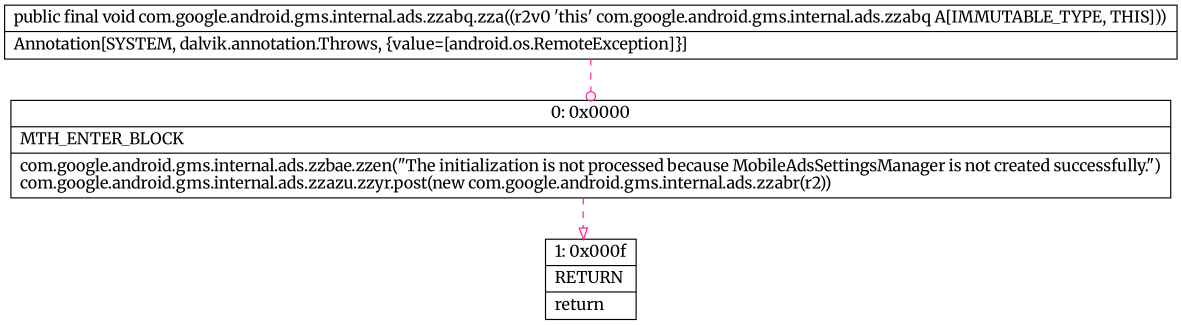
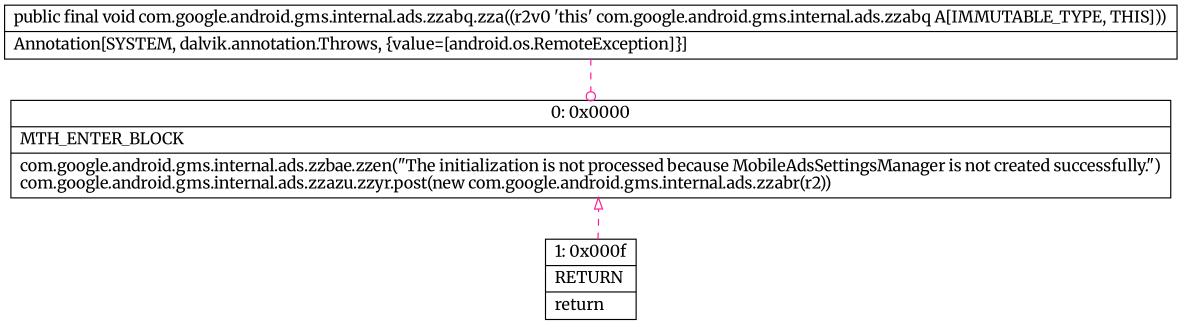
(583, 213) -> (598, 224)
